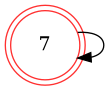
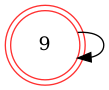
(45, 45) -> (45, 45)
